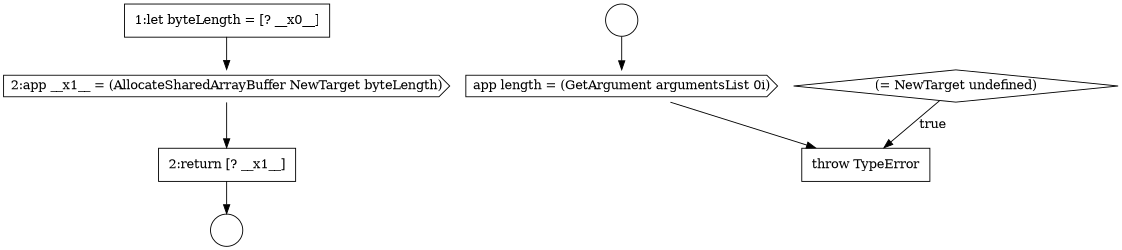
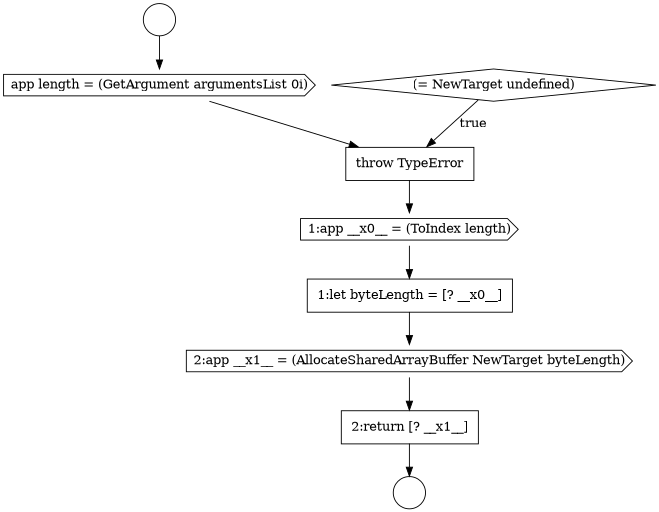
none -> (409, 229)
